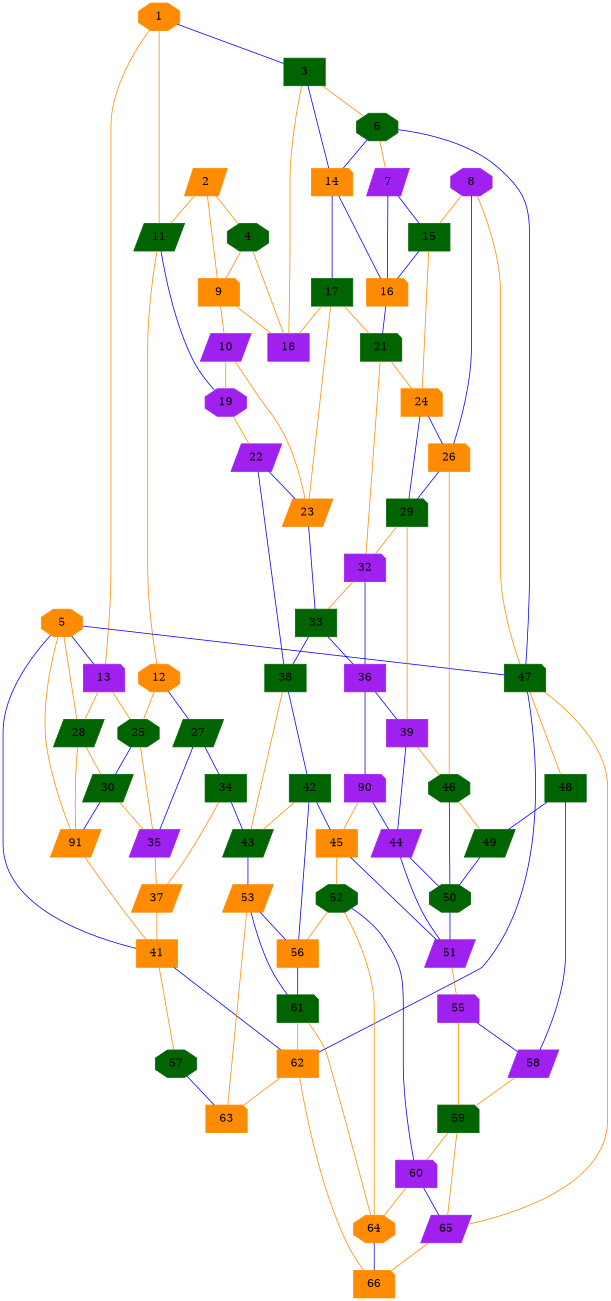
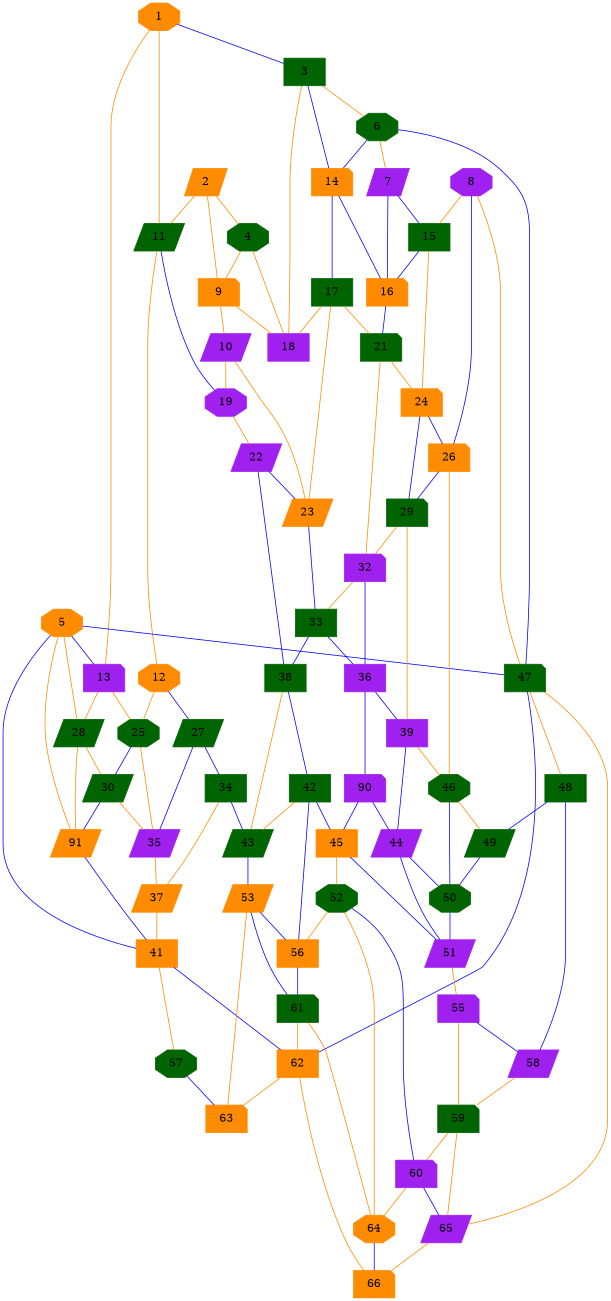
(351, 816) -> (351, 816)
(115, 899) -> (115, 899)
